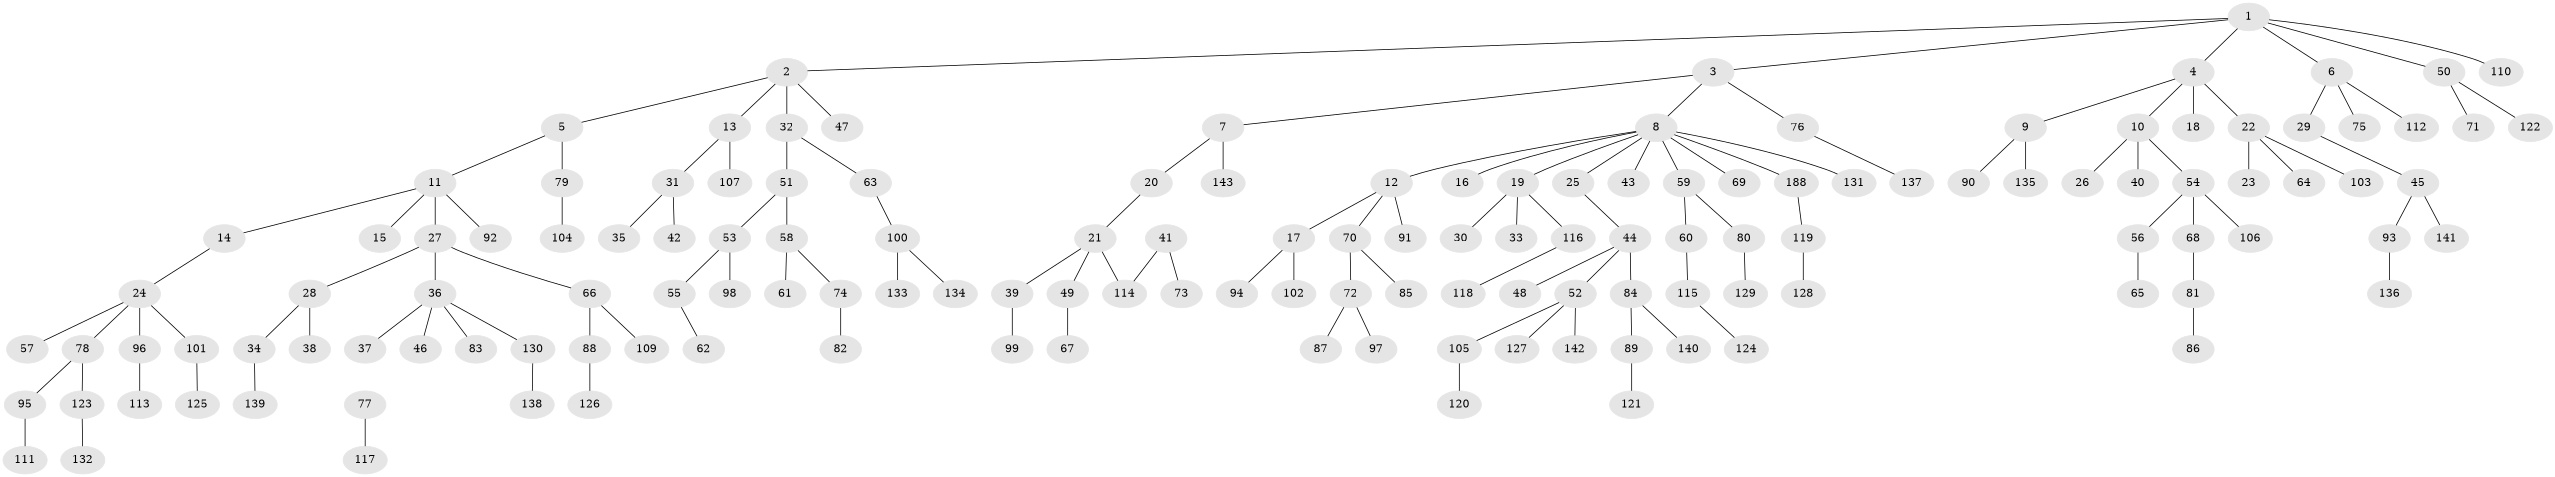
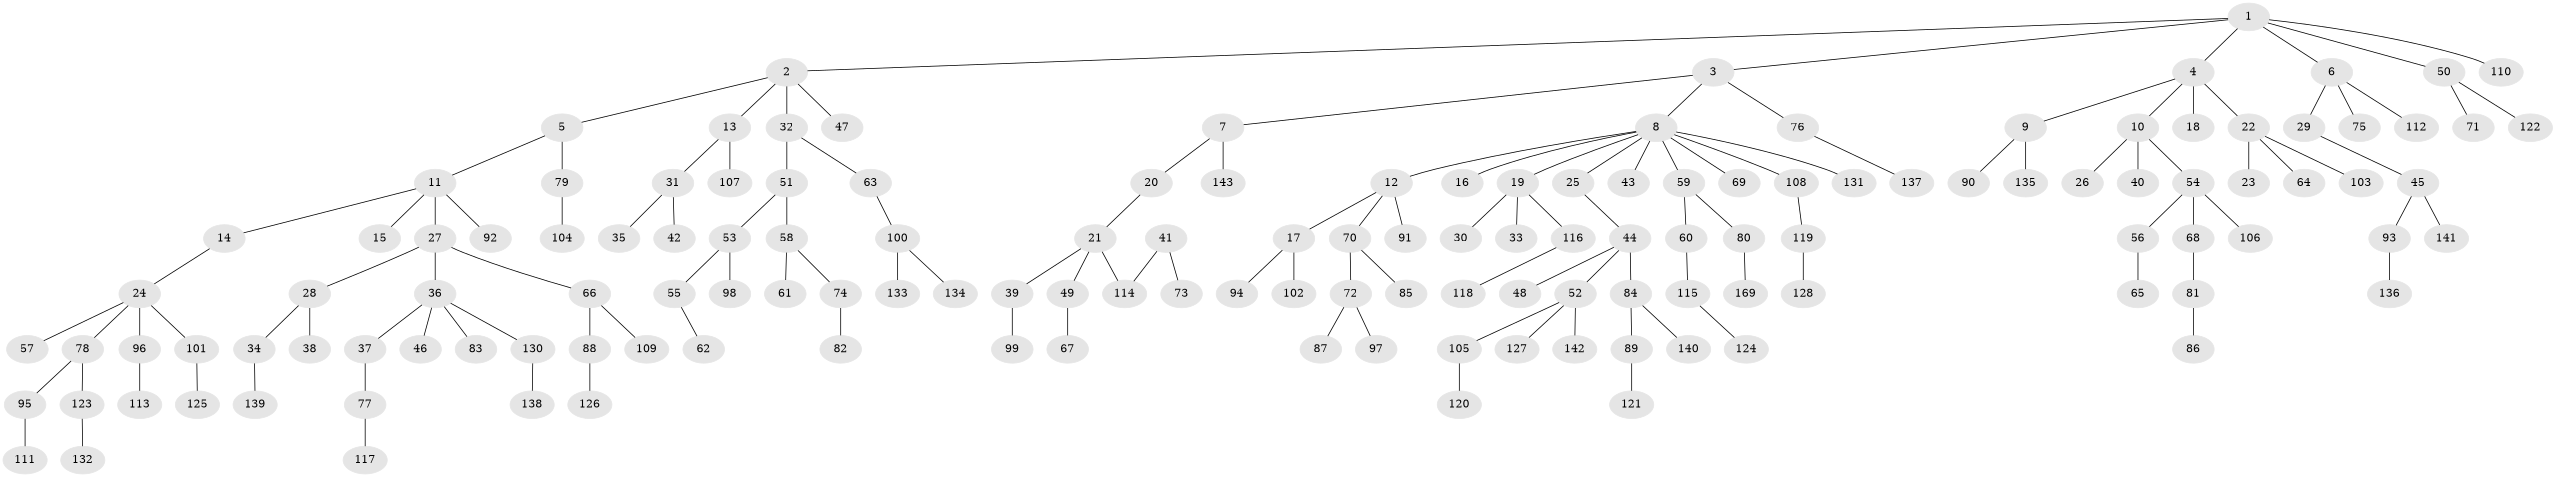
(1796, 183) -> (1796, 183)
(1746, 294) -> (1746, 294)
none -> (365, 377)
